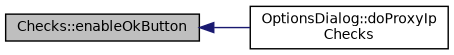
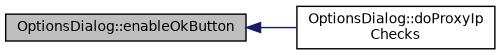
(103, 28) -> (126, 28)
